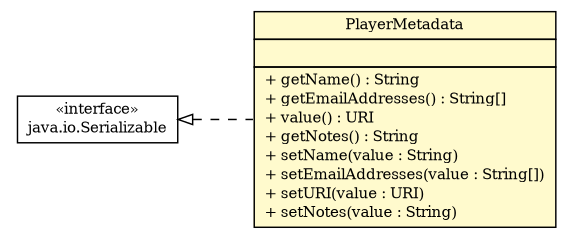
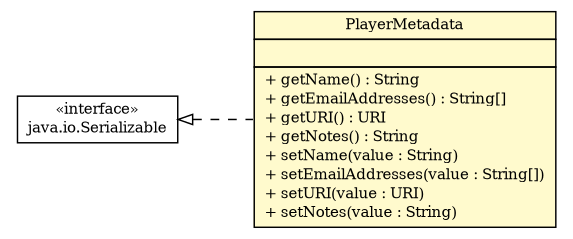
(320, 118) -> (326, 118)
